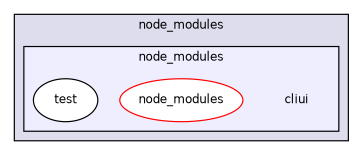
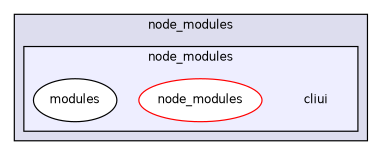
(66, 100) -> (75, 100)
